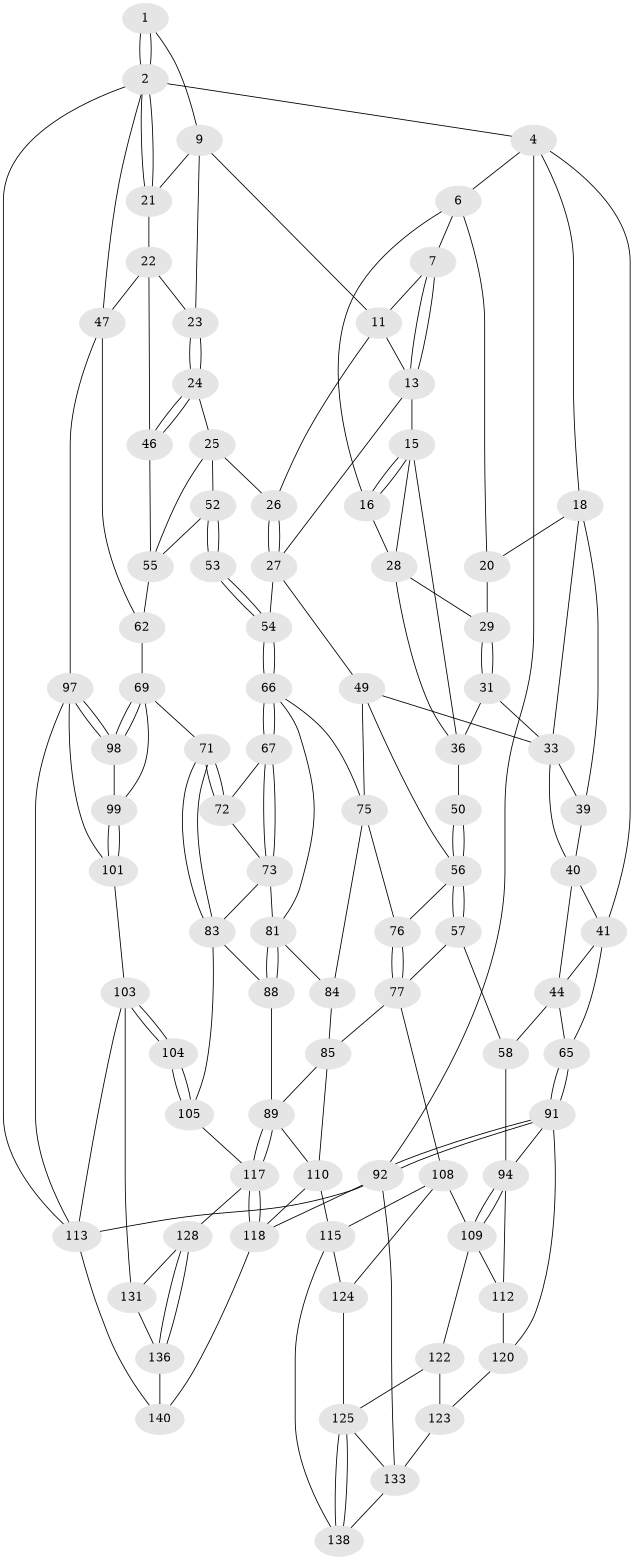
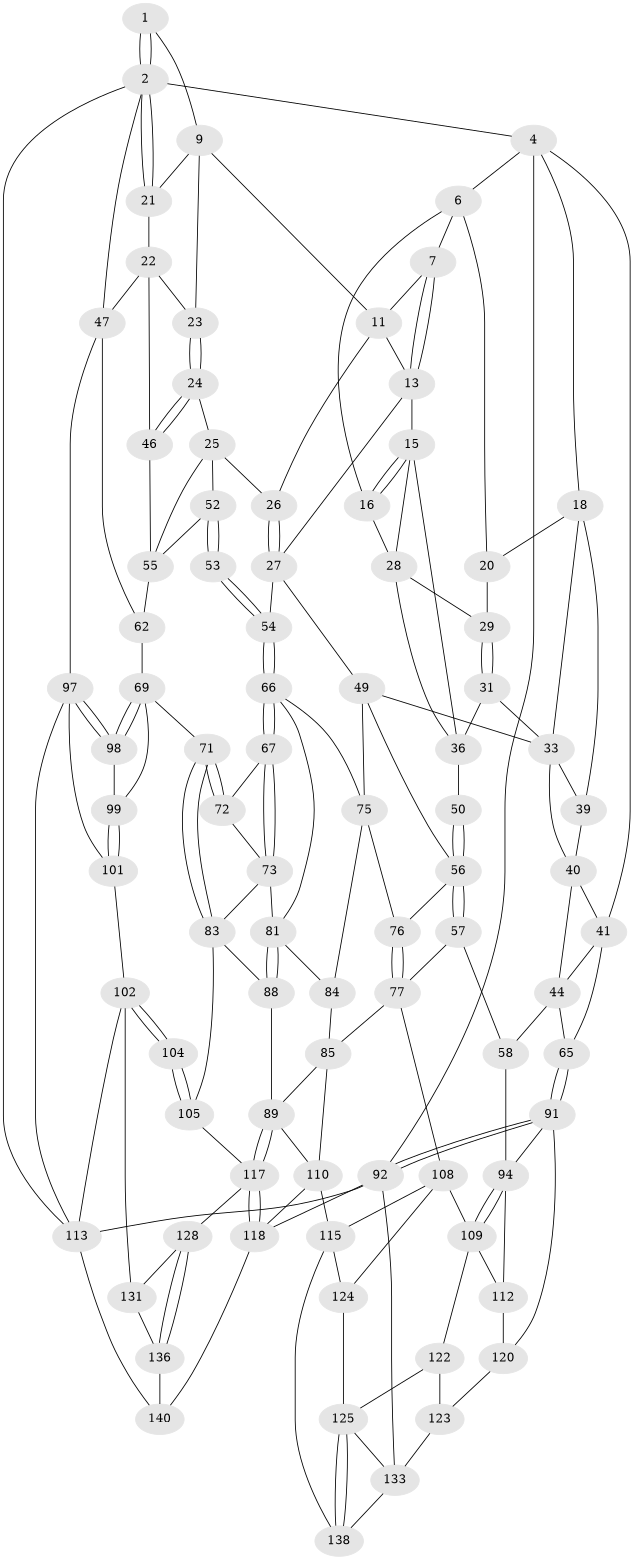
(125, 993) -> (125, 993)
